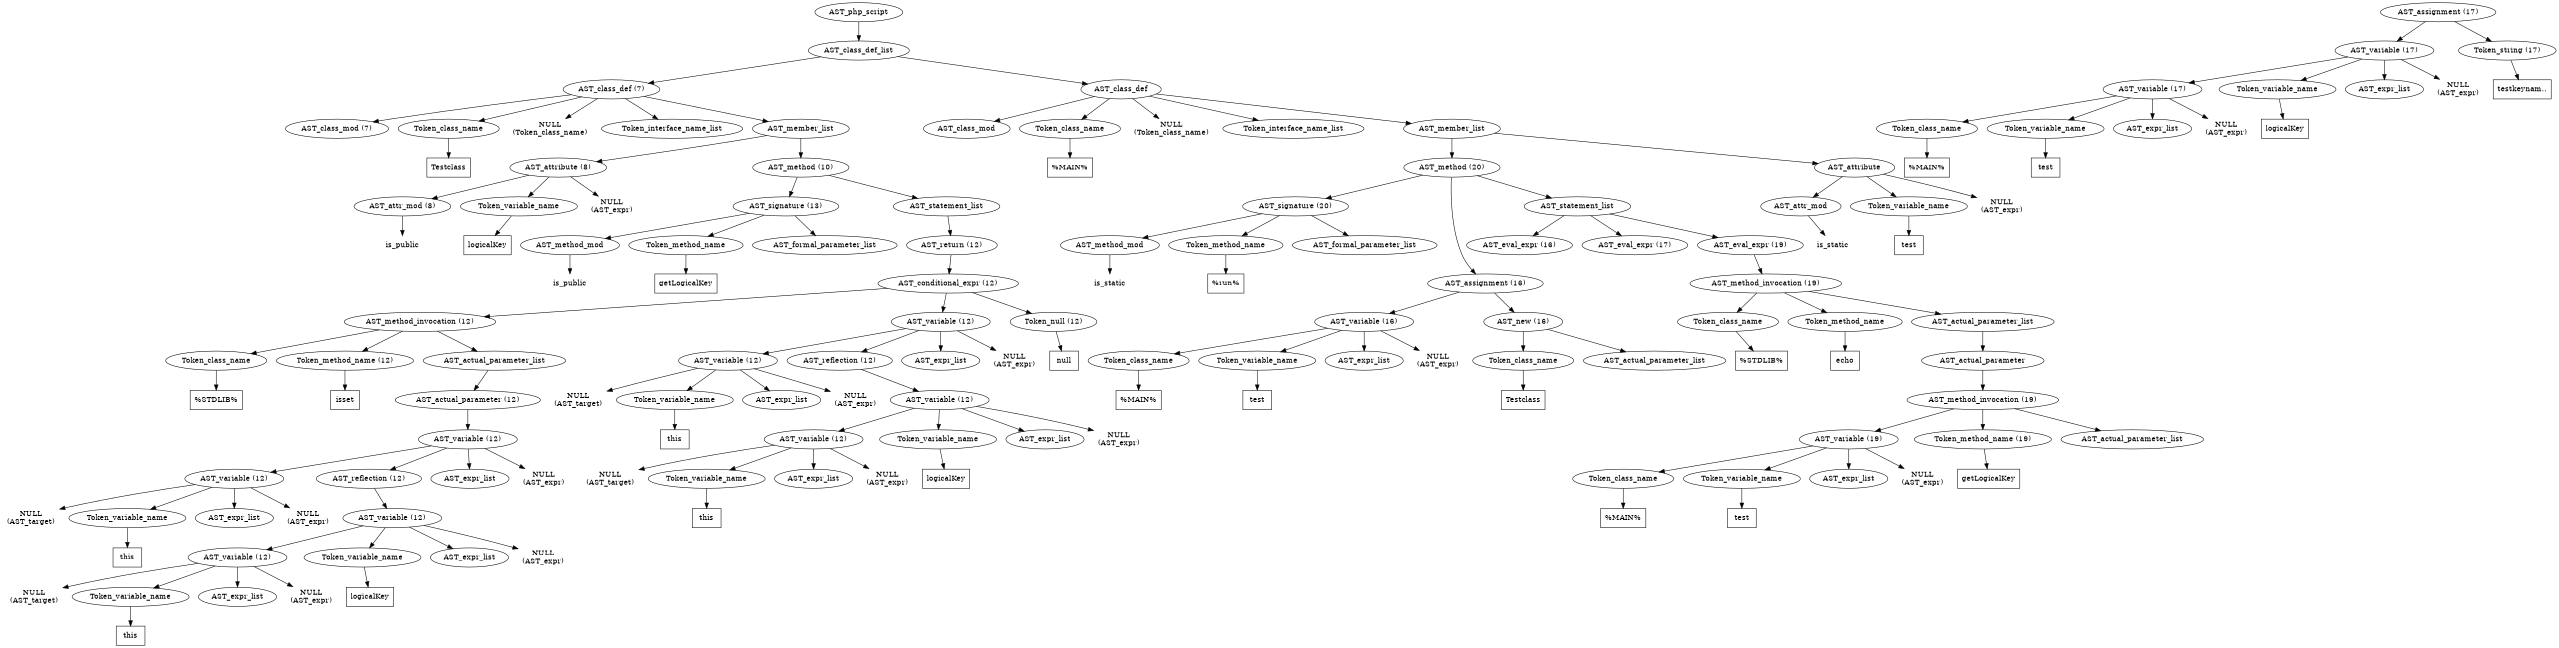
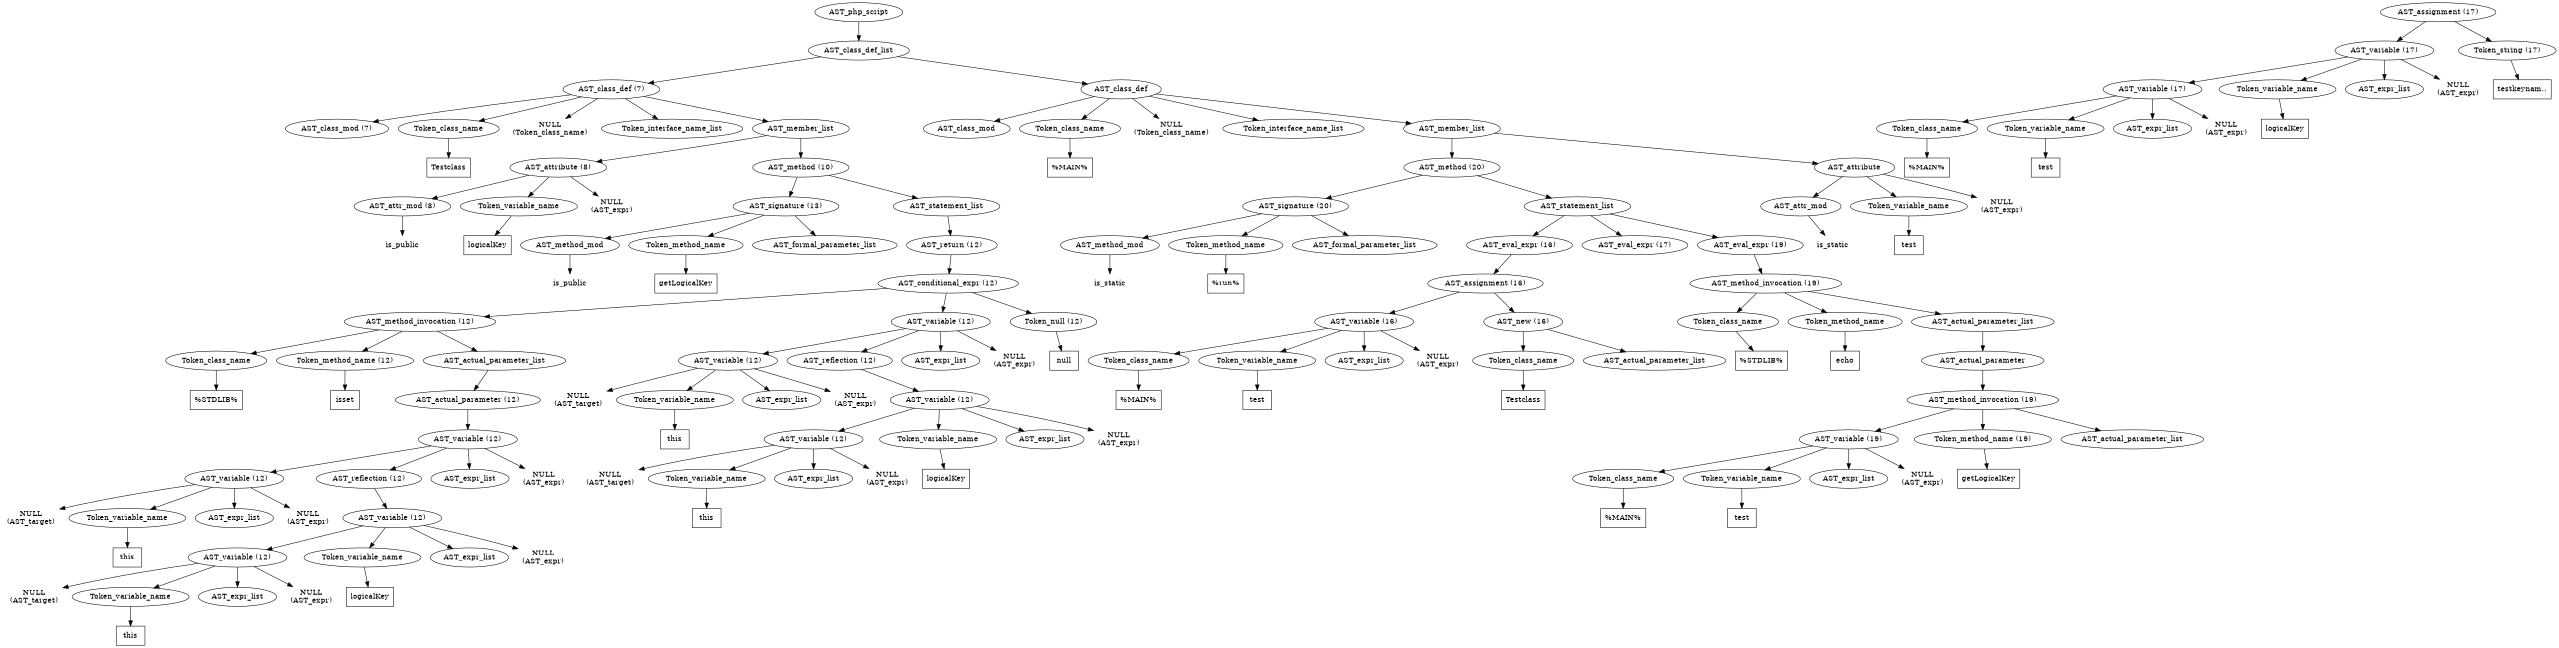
(1454, 226) -> (1504, 262)
